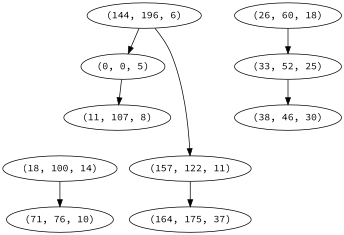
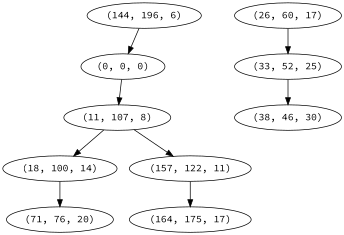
(288, 16) -> (288, 16)
(123, 67) -> (123, 67)
(181, 86) -> (151, 141)
none -> (91, 141)
(60, 220) -> (60, 220)
(190, 220) -> (190, 220)
